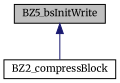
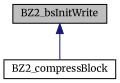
(60, 14) -> (60, 14)
